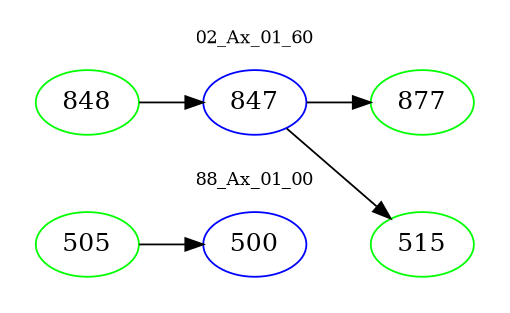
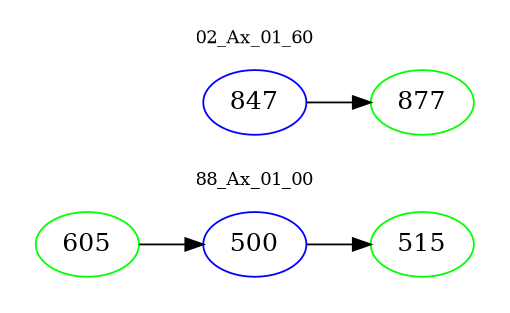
(87, 102) -> none
(341, 175) -> (330, 244)
(87, 244) -> (87, 244)
